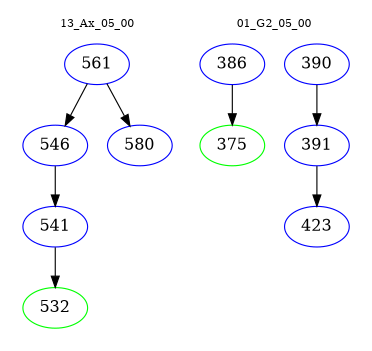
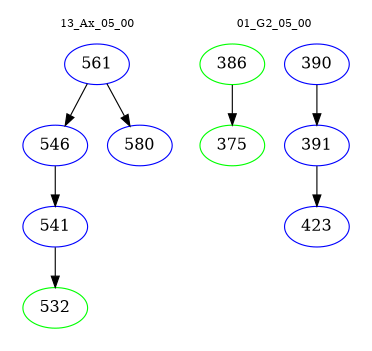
(232, 64) -> (232, 64)
